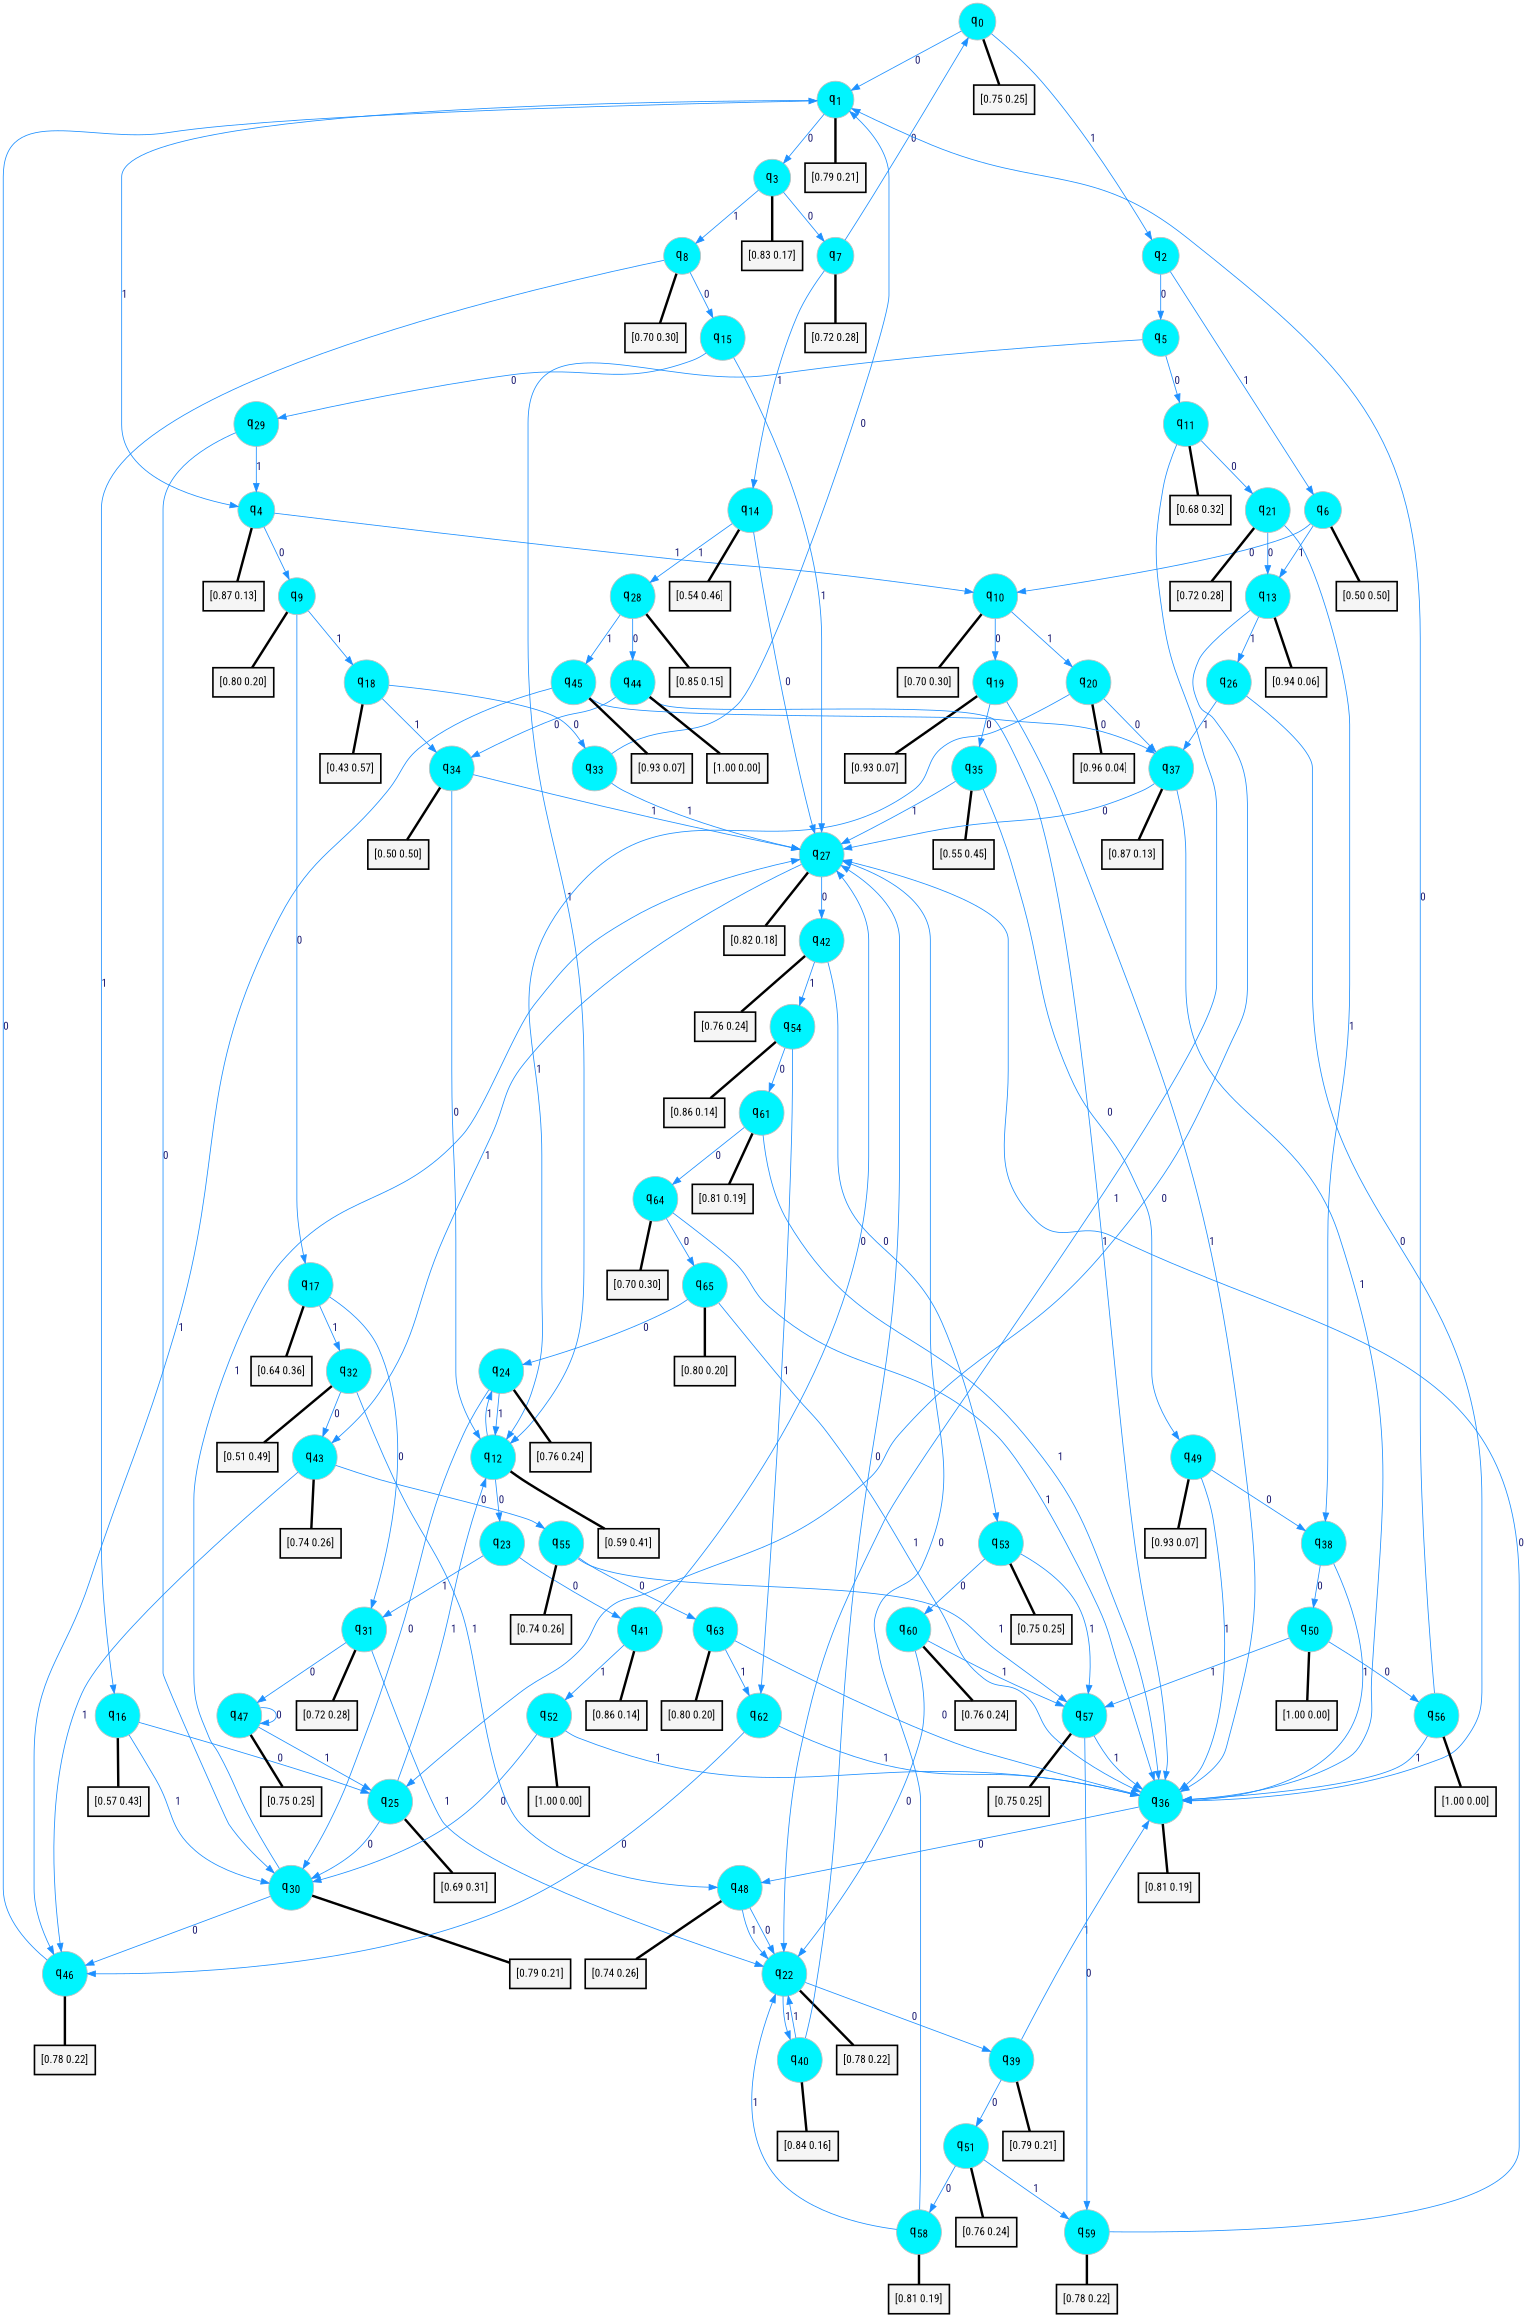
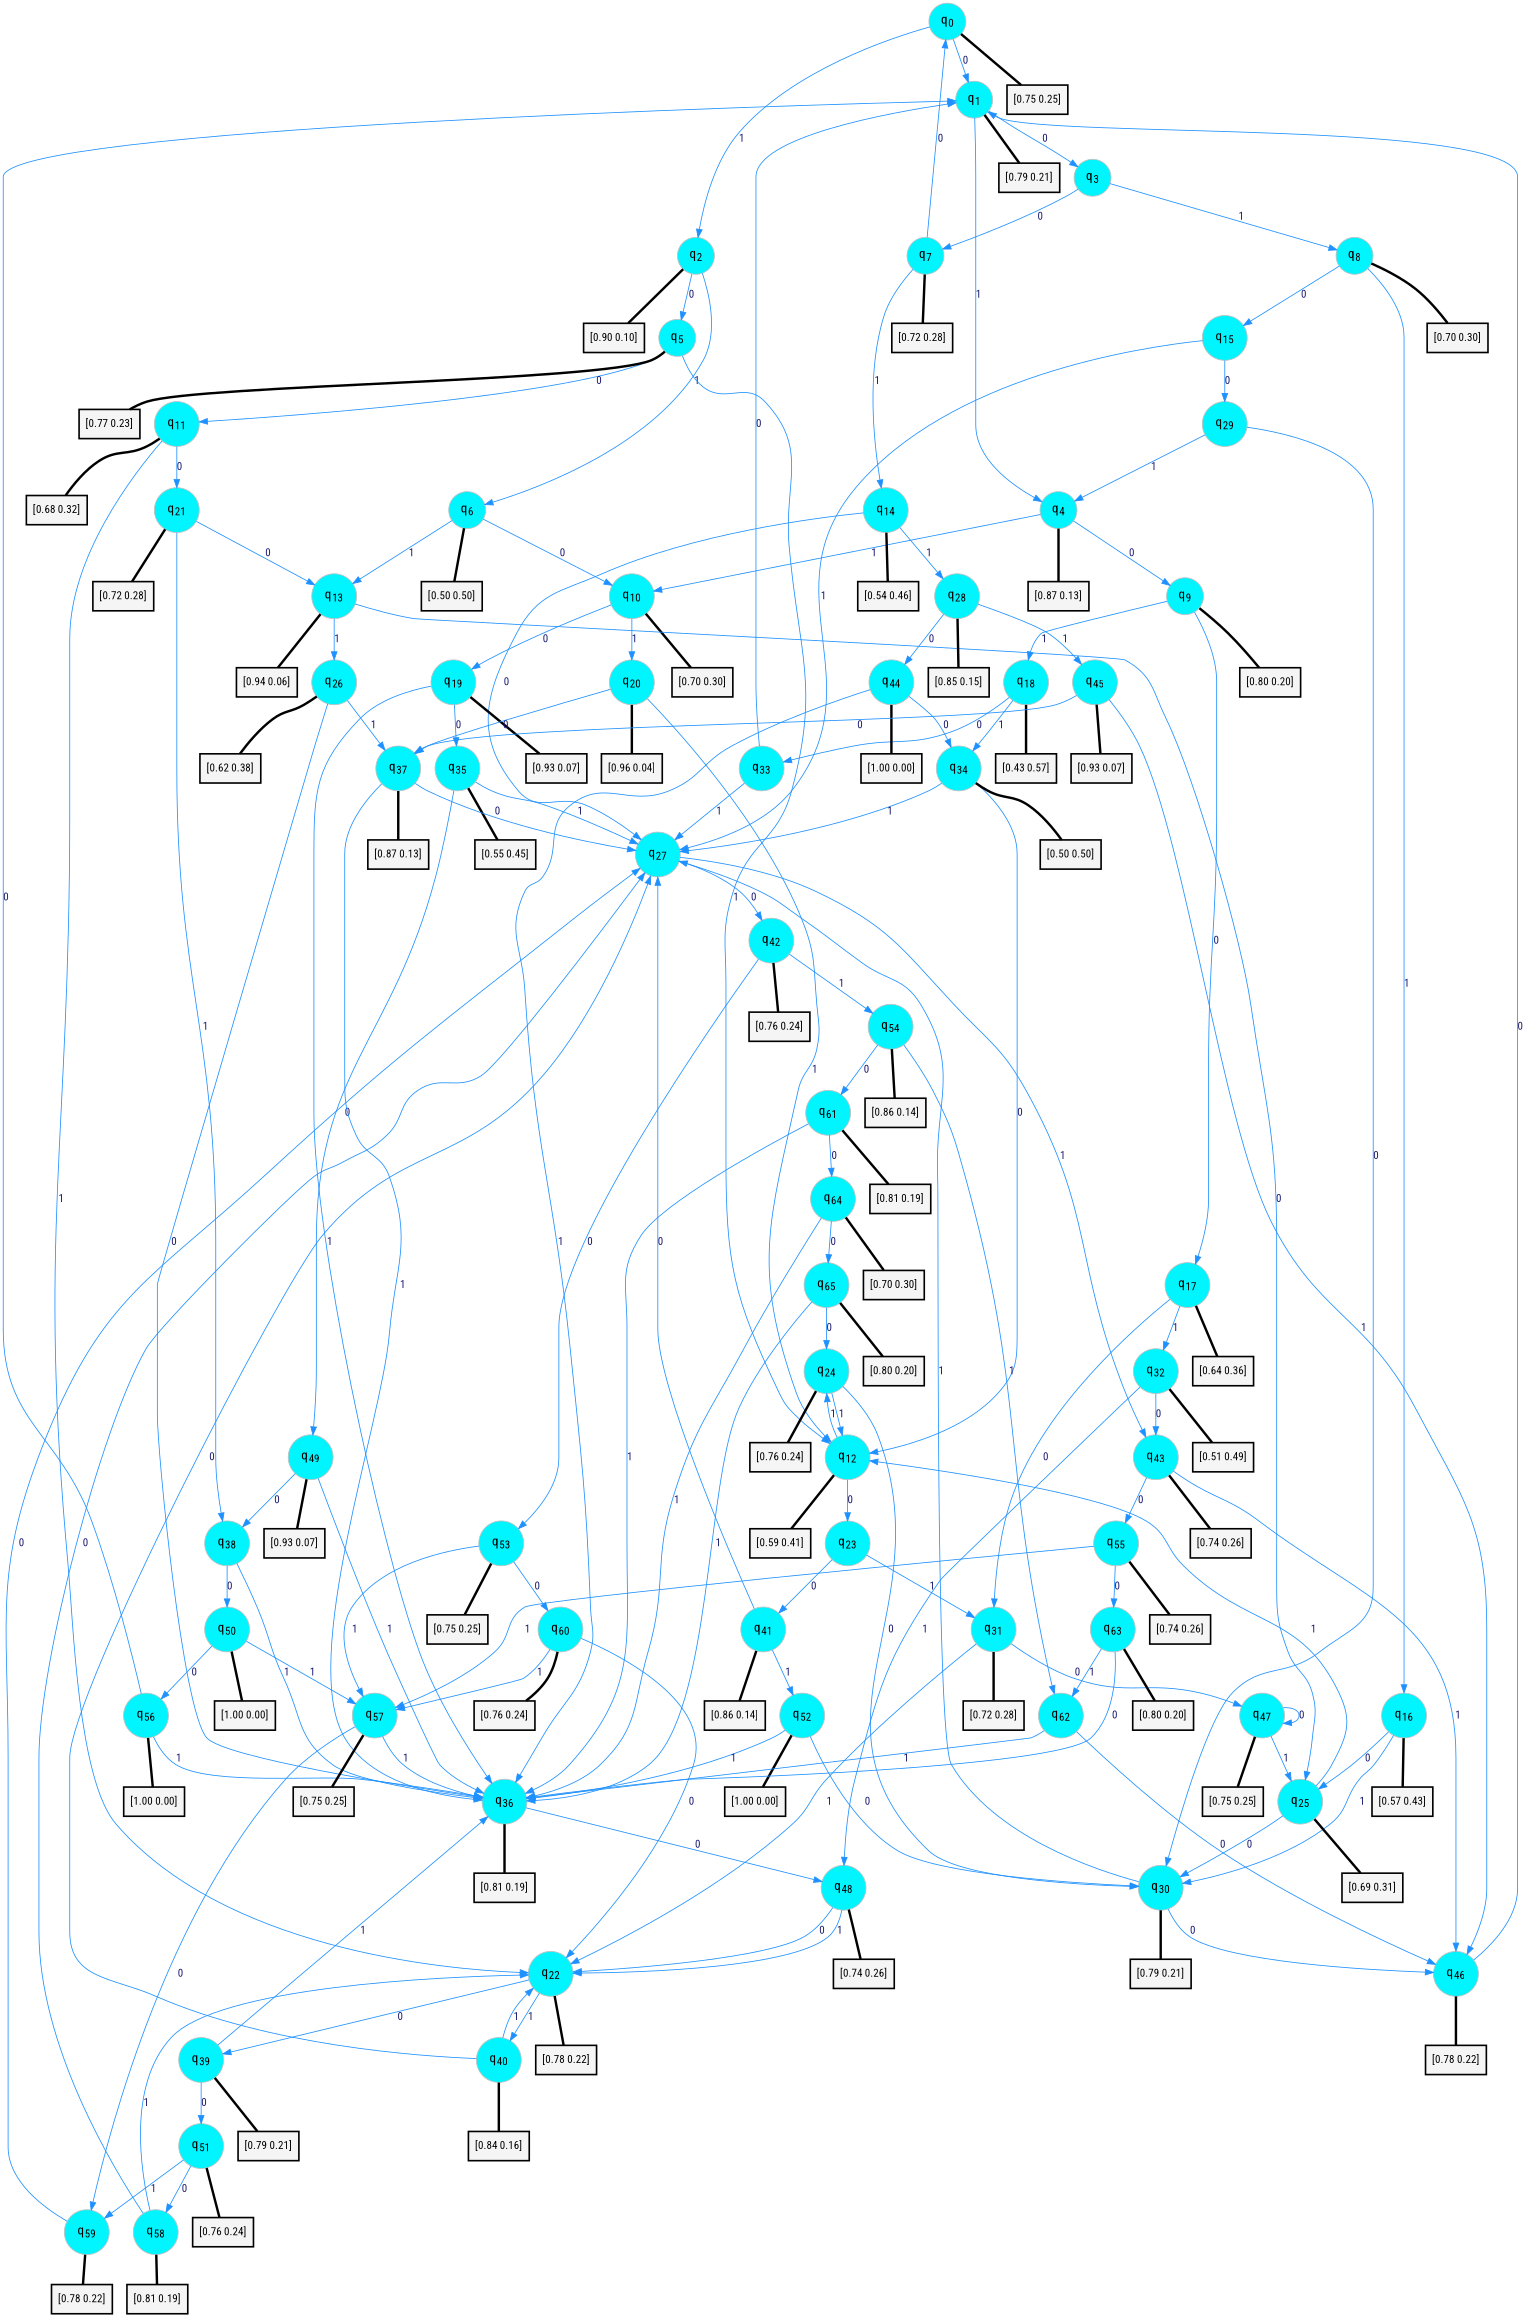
(772, 256) -> none
none -> (614, 338)
none -> (110, 424)
none -> (230, 768)
(754, 941) -> none
